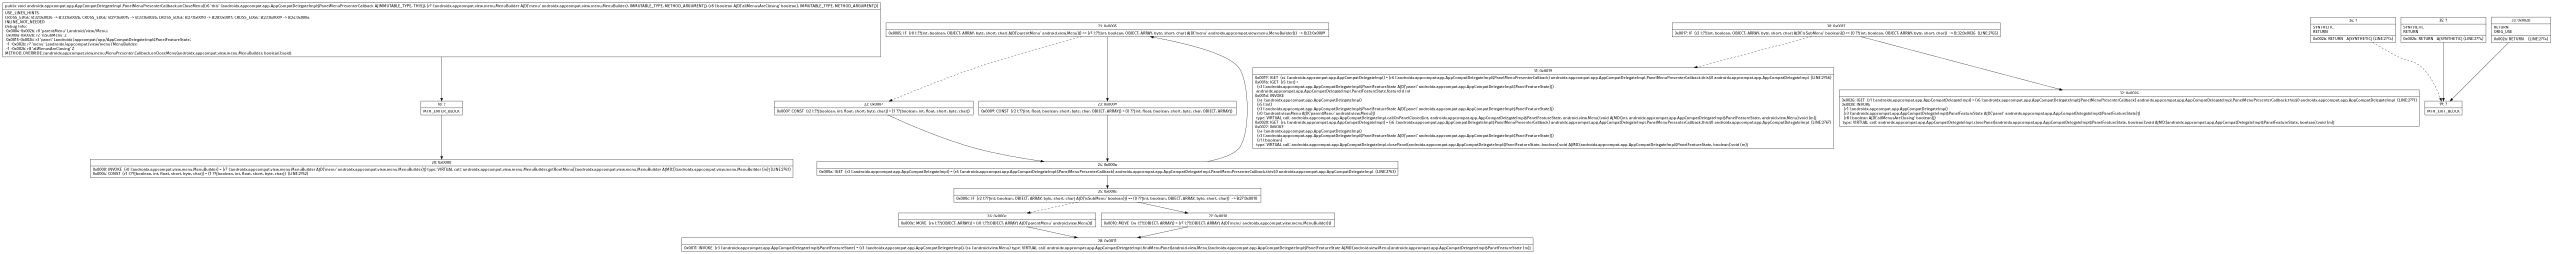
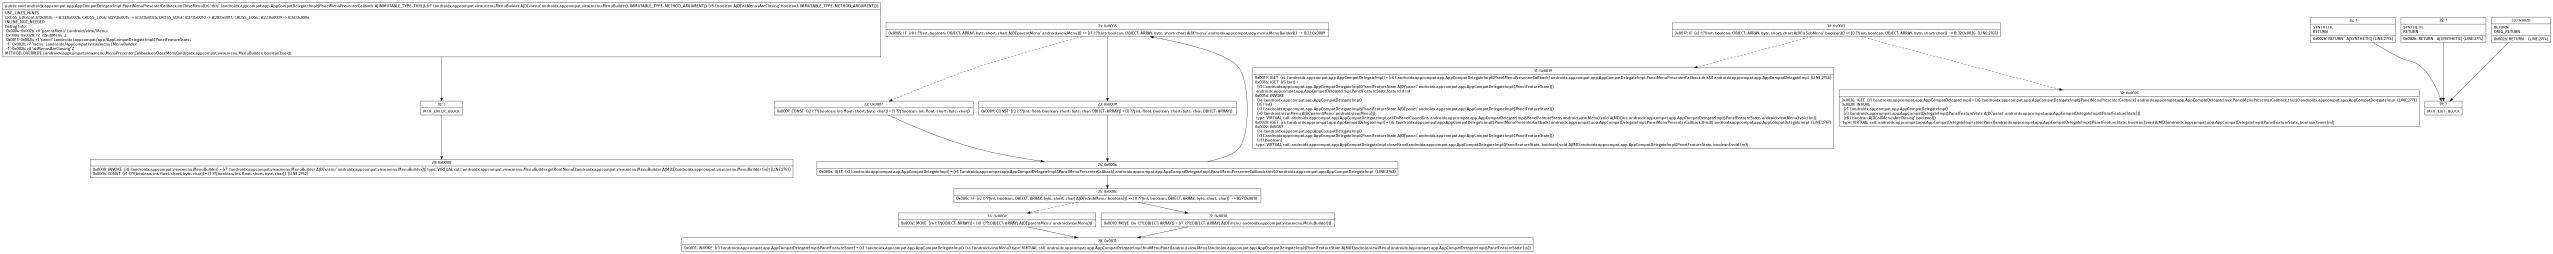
(2503, 32) -> (2507, 32)
(2414, 62) -> (2414, 62)
(1960, 63) -> (1960, 63)
